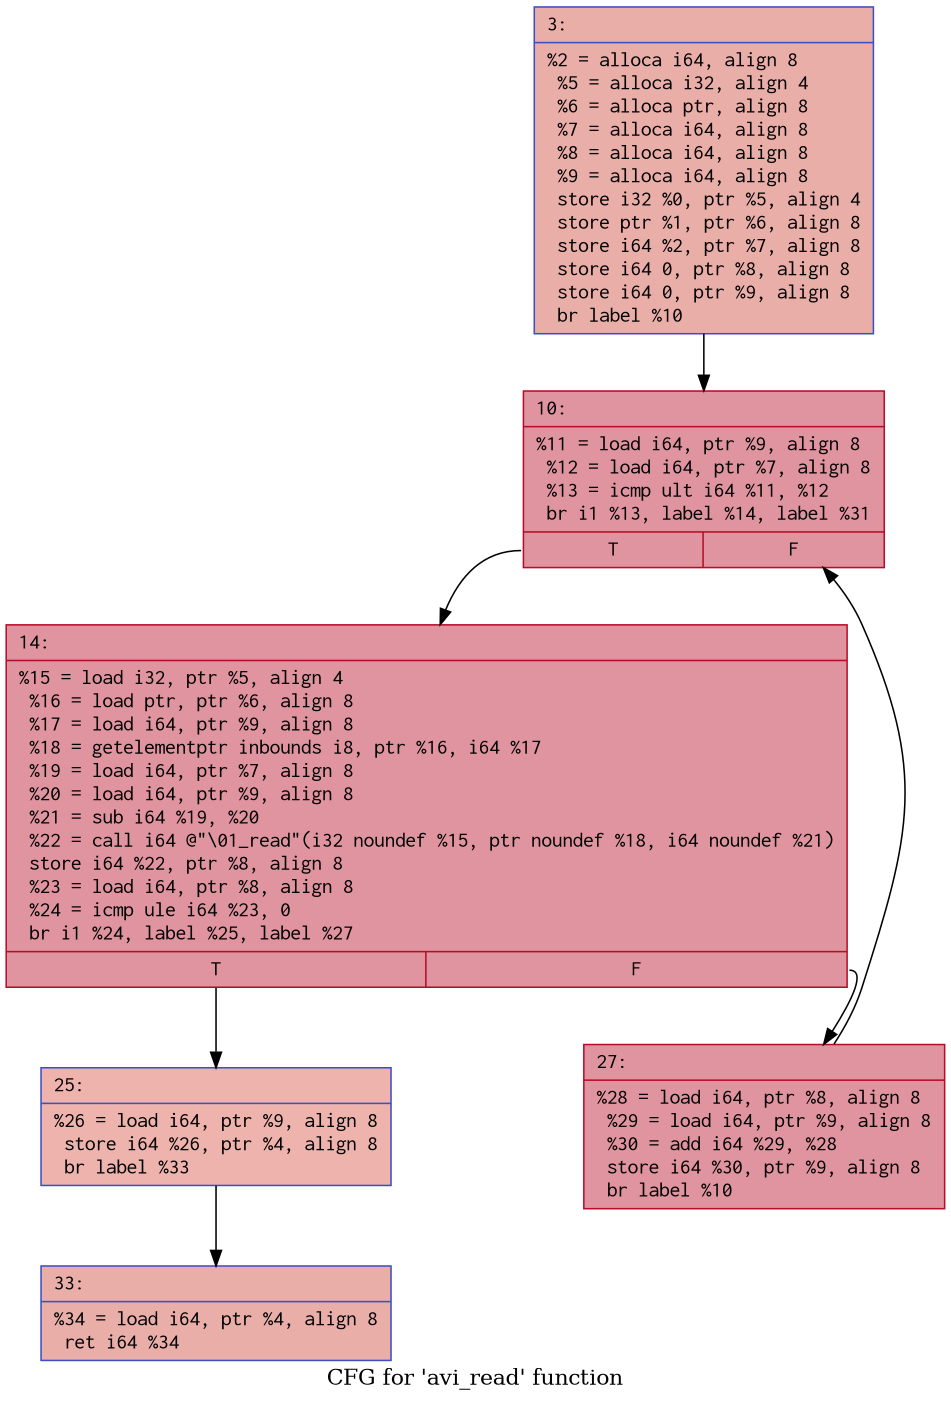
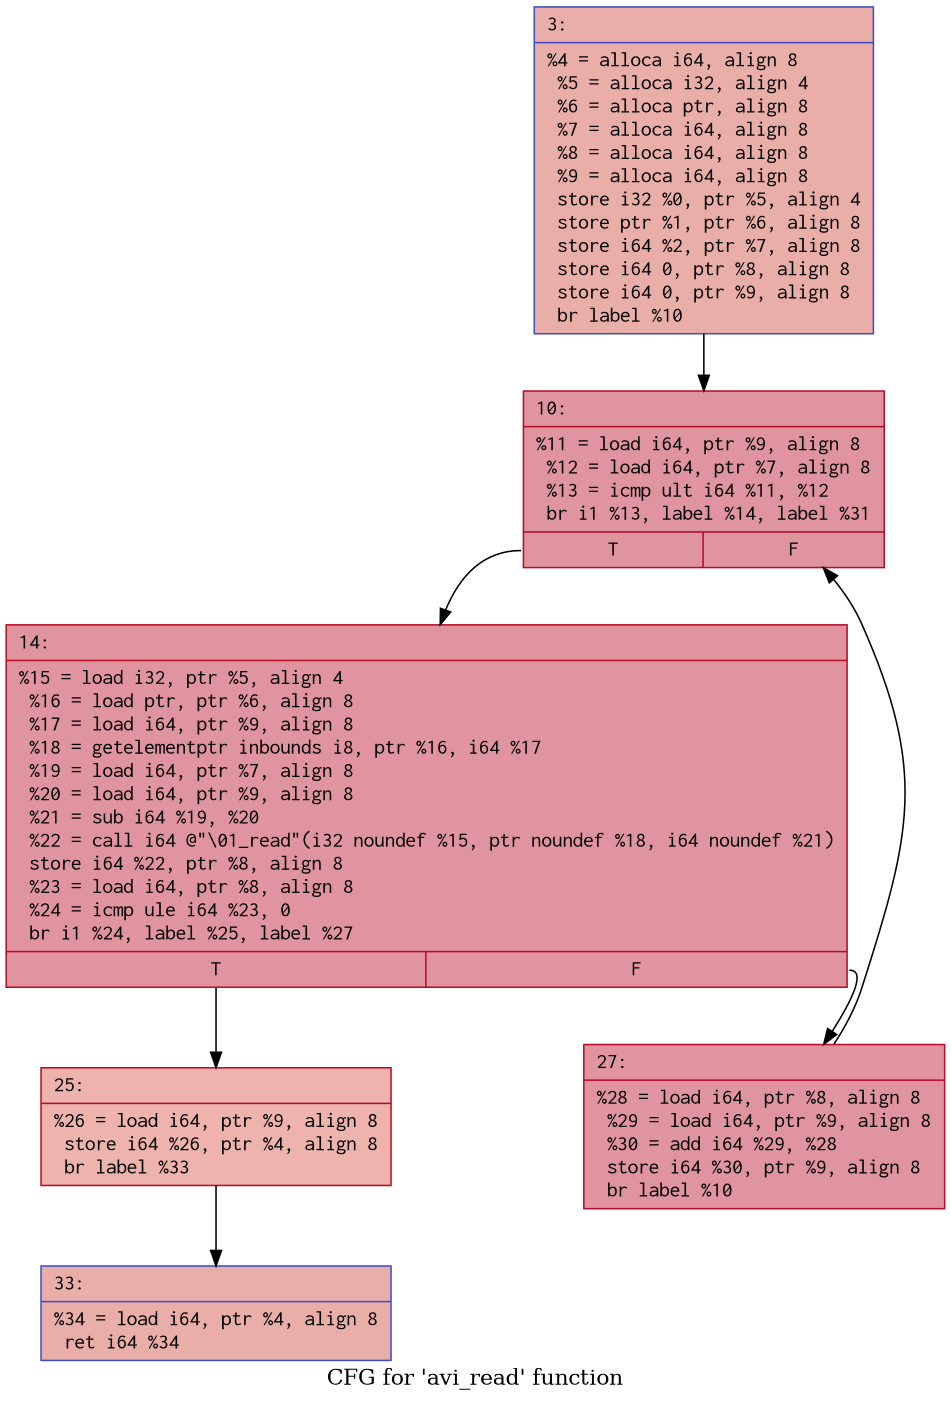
(673, 60) -> (673, 60)
(216, 1127) -> (216, 1127)
